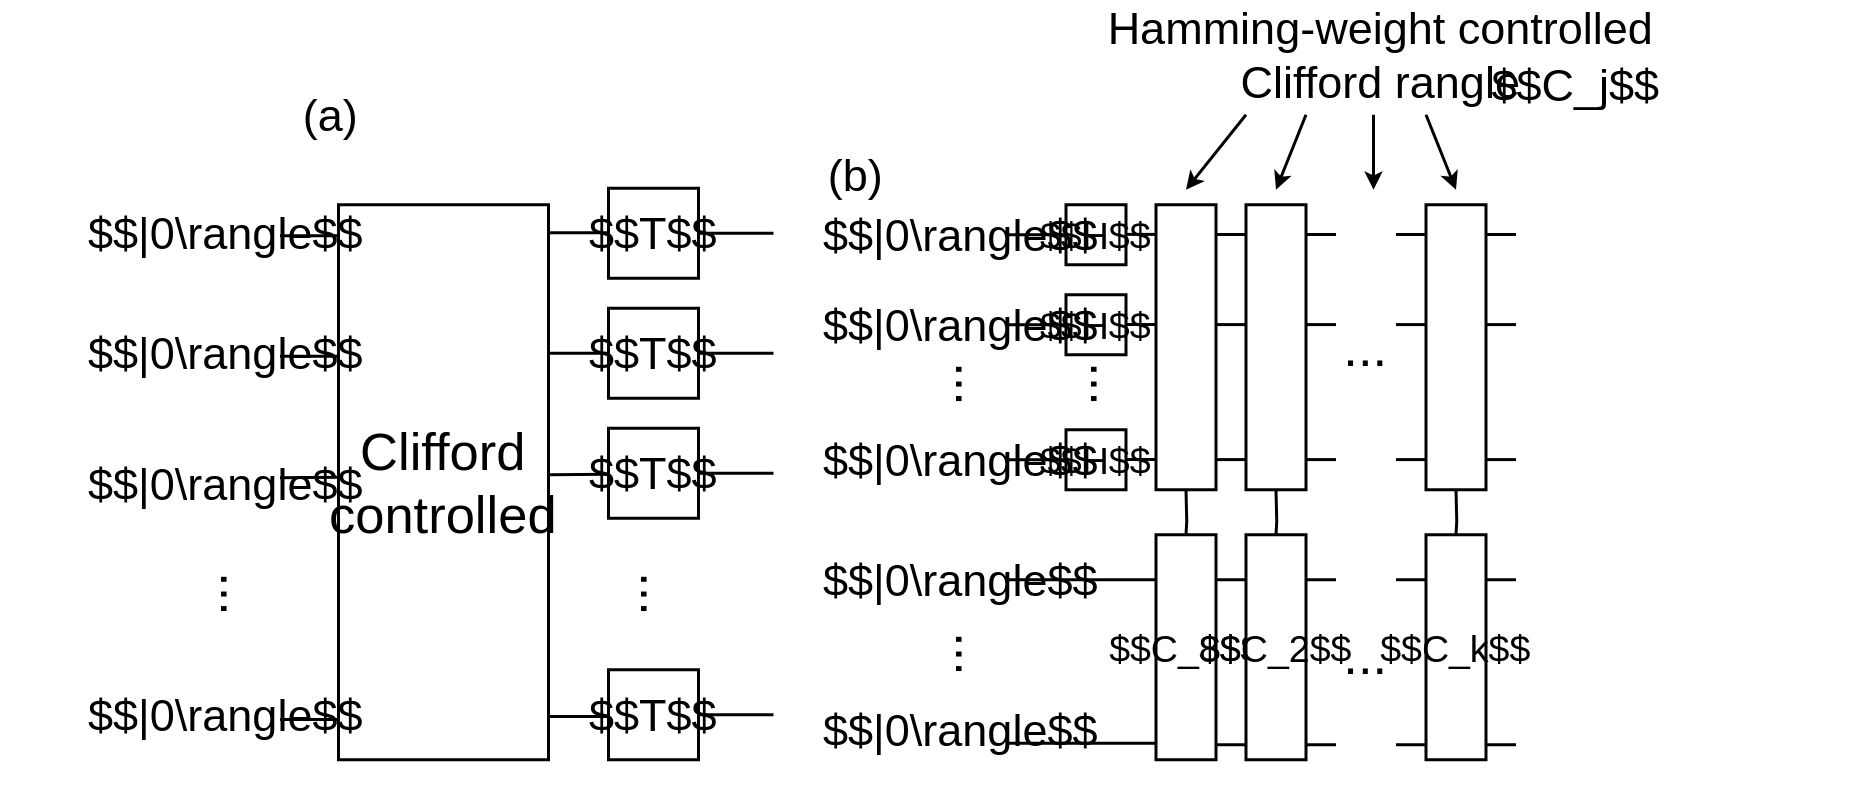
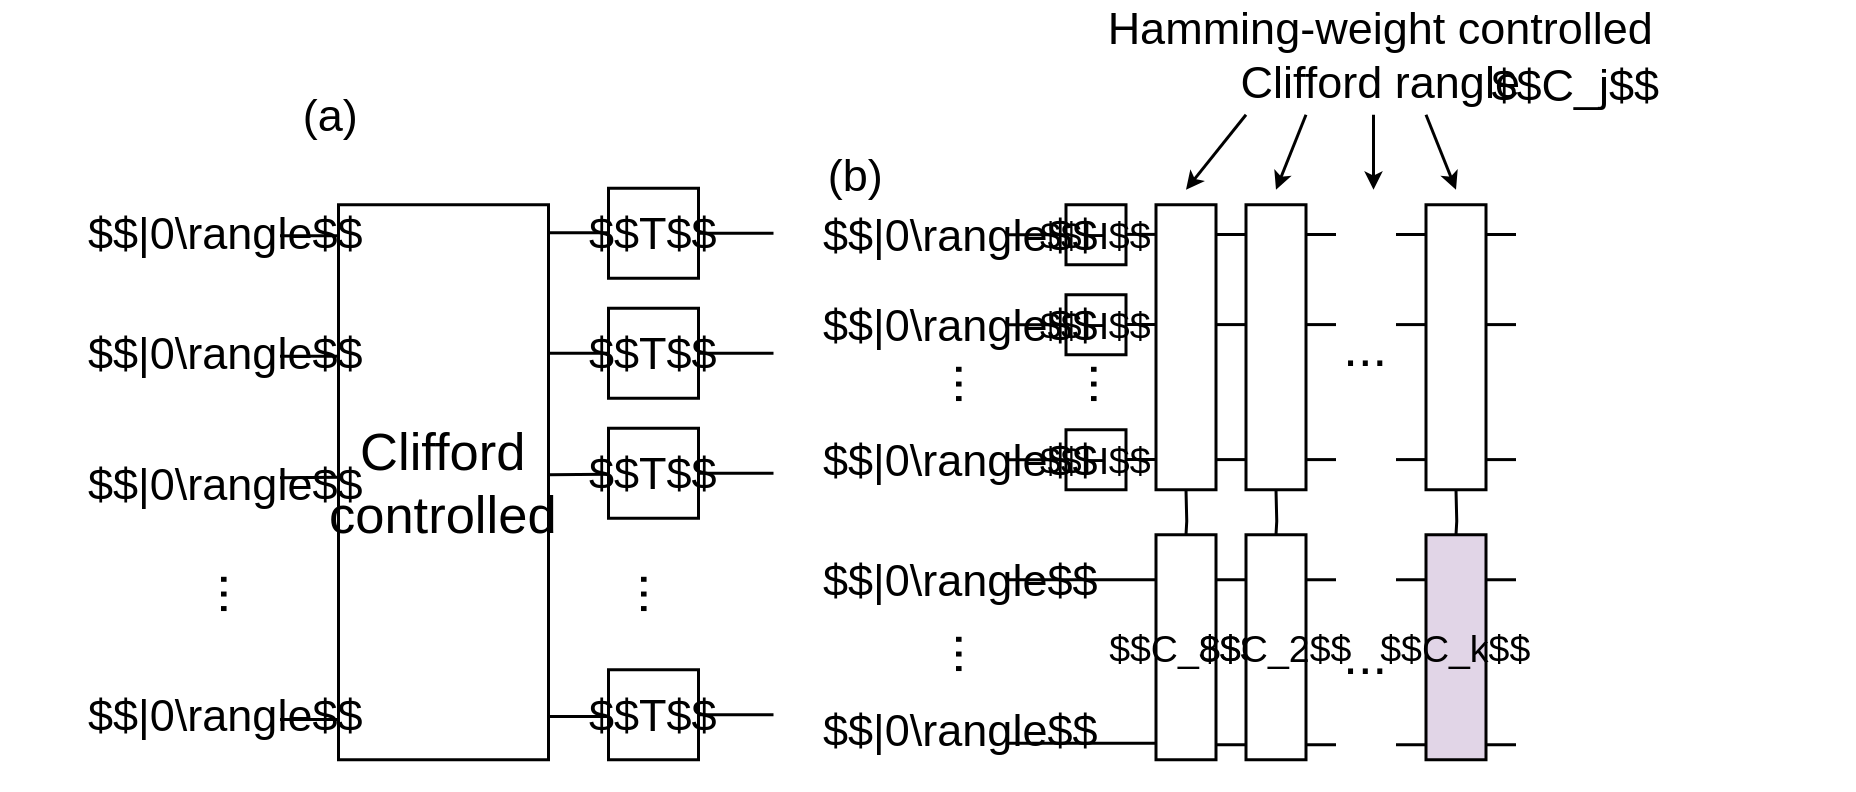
(1456, 647) -> (1456, 647)
